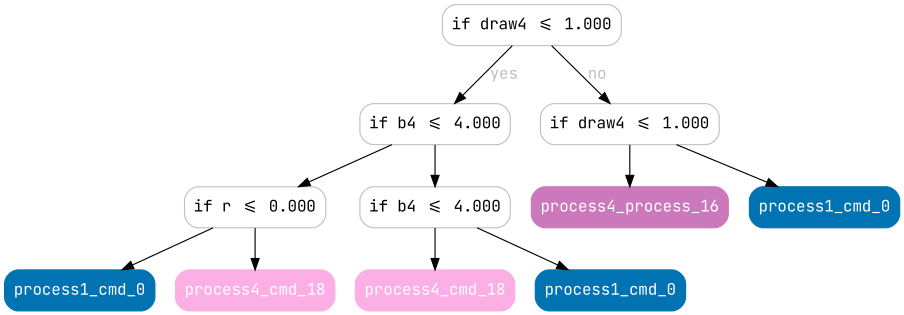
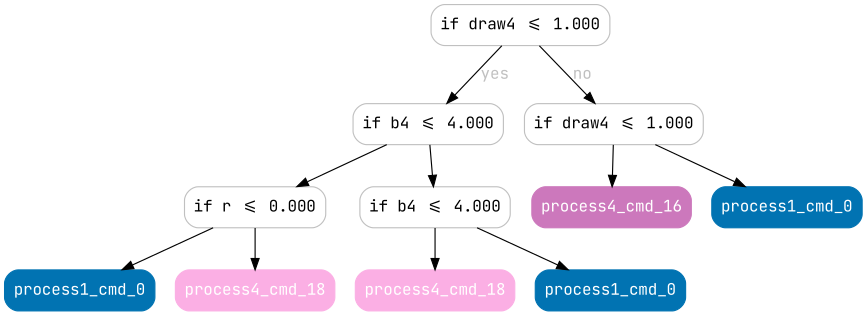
(630, 207) -> (612, 207)
